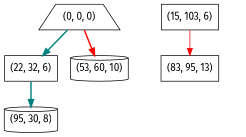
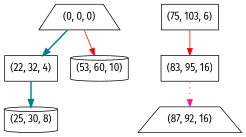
(190, 17) -> (190, 17)
(88, 39) -> (88, 39)
(31, 68) -> (31, 68)
(190, 68) -> (190, 68)
(31, 120) -> (31, 120)
none -> (190, 120)
